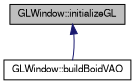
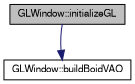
(74, 47) -> (61, 37)
